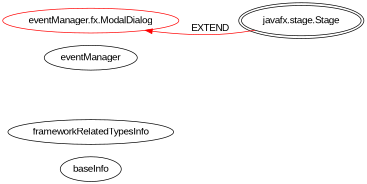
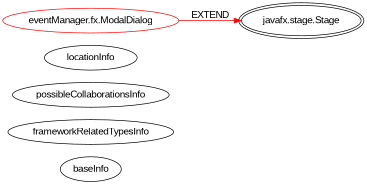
(204, 35) -> (207, 21)
(91, 58) -> (91, 58)
none -> (91, 95)
